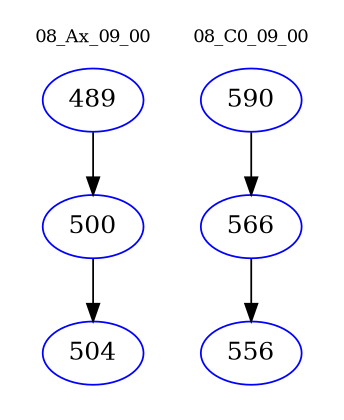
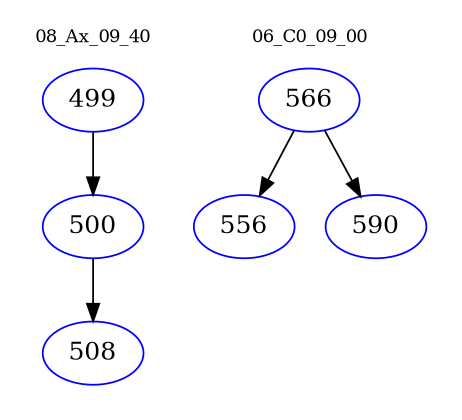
(93, 38) -> (93, 38)
(251, 38) -> (310, 38)
(93, 100) -> (93, 100)
(251, 155) -> (338, 156)
(93, 353) -> (93, 353)
